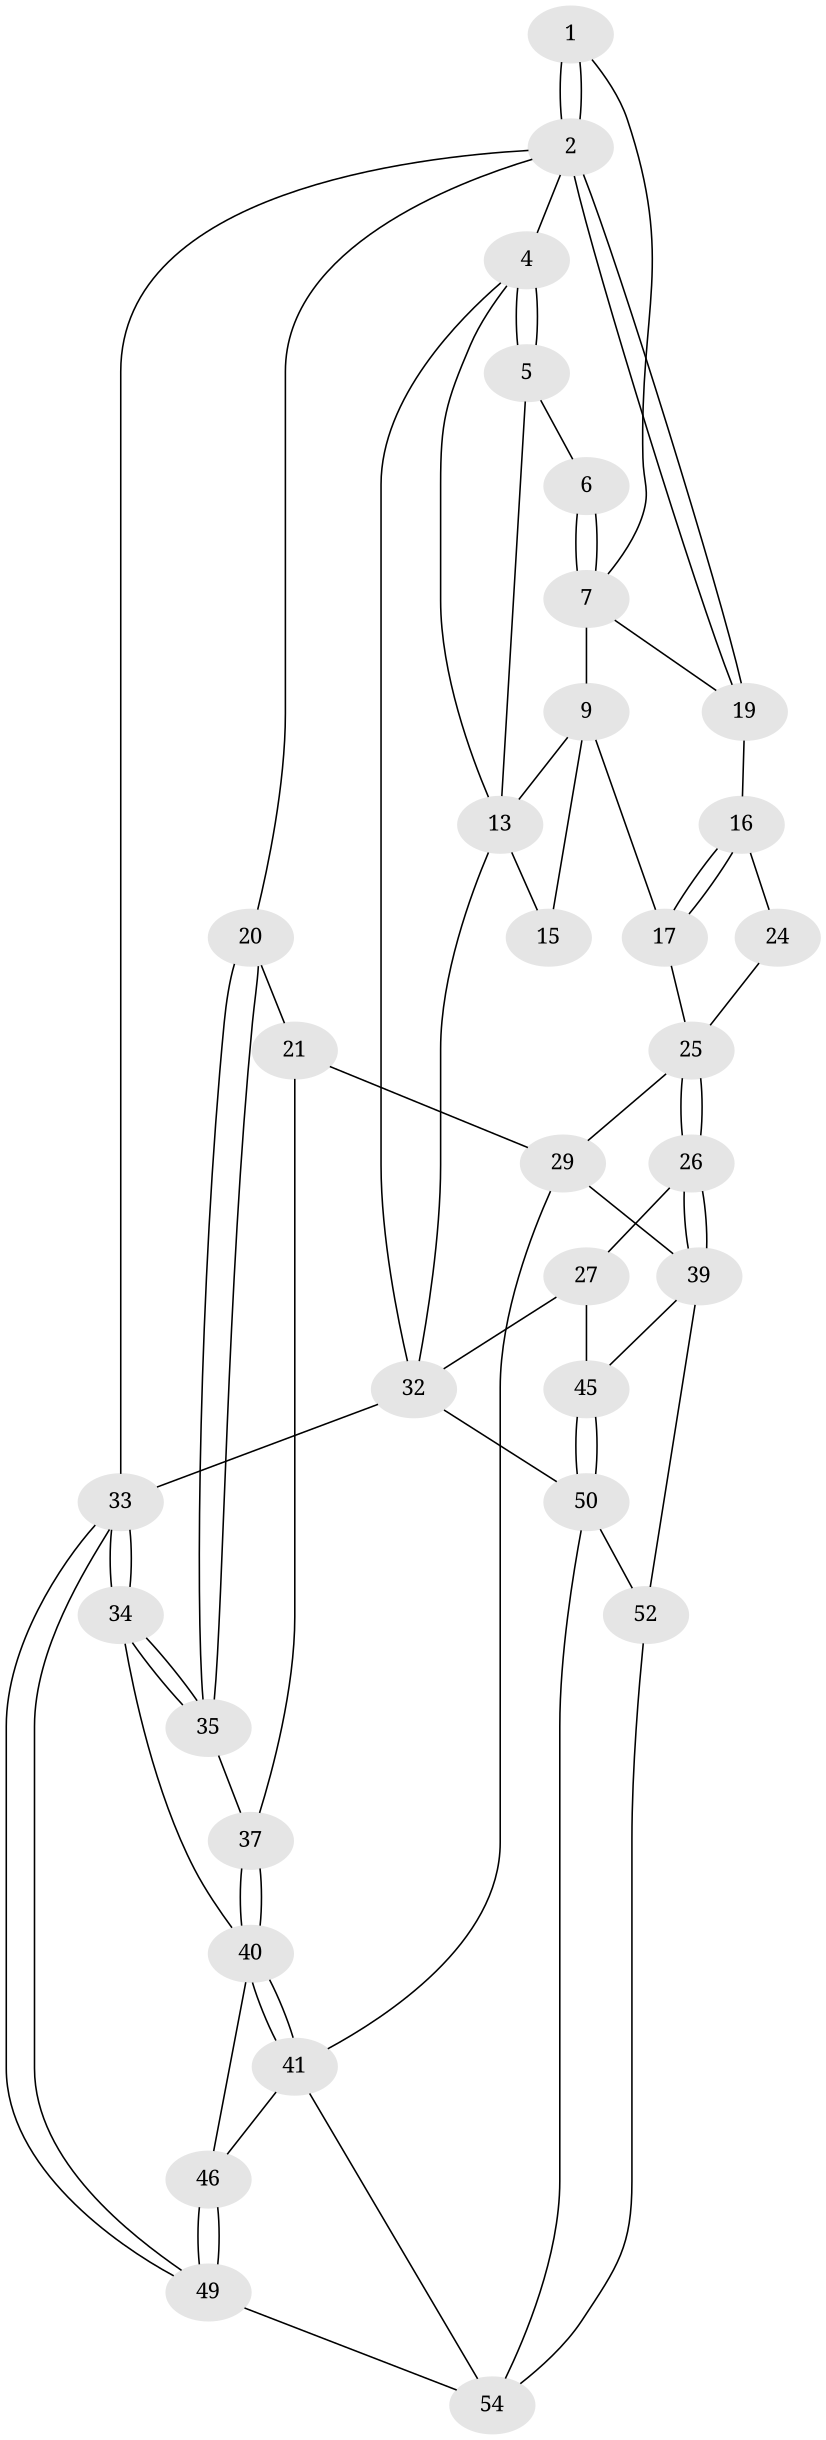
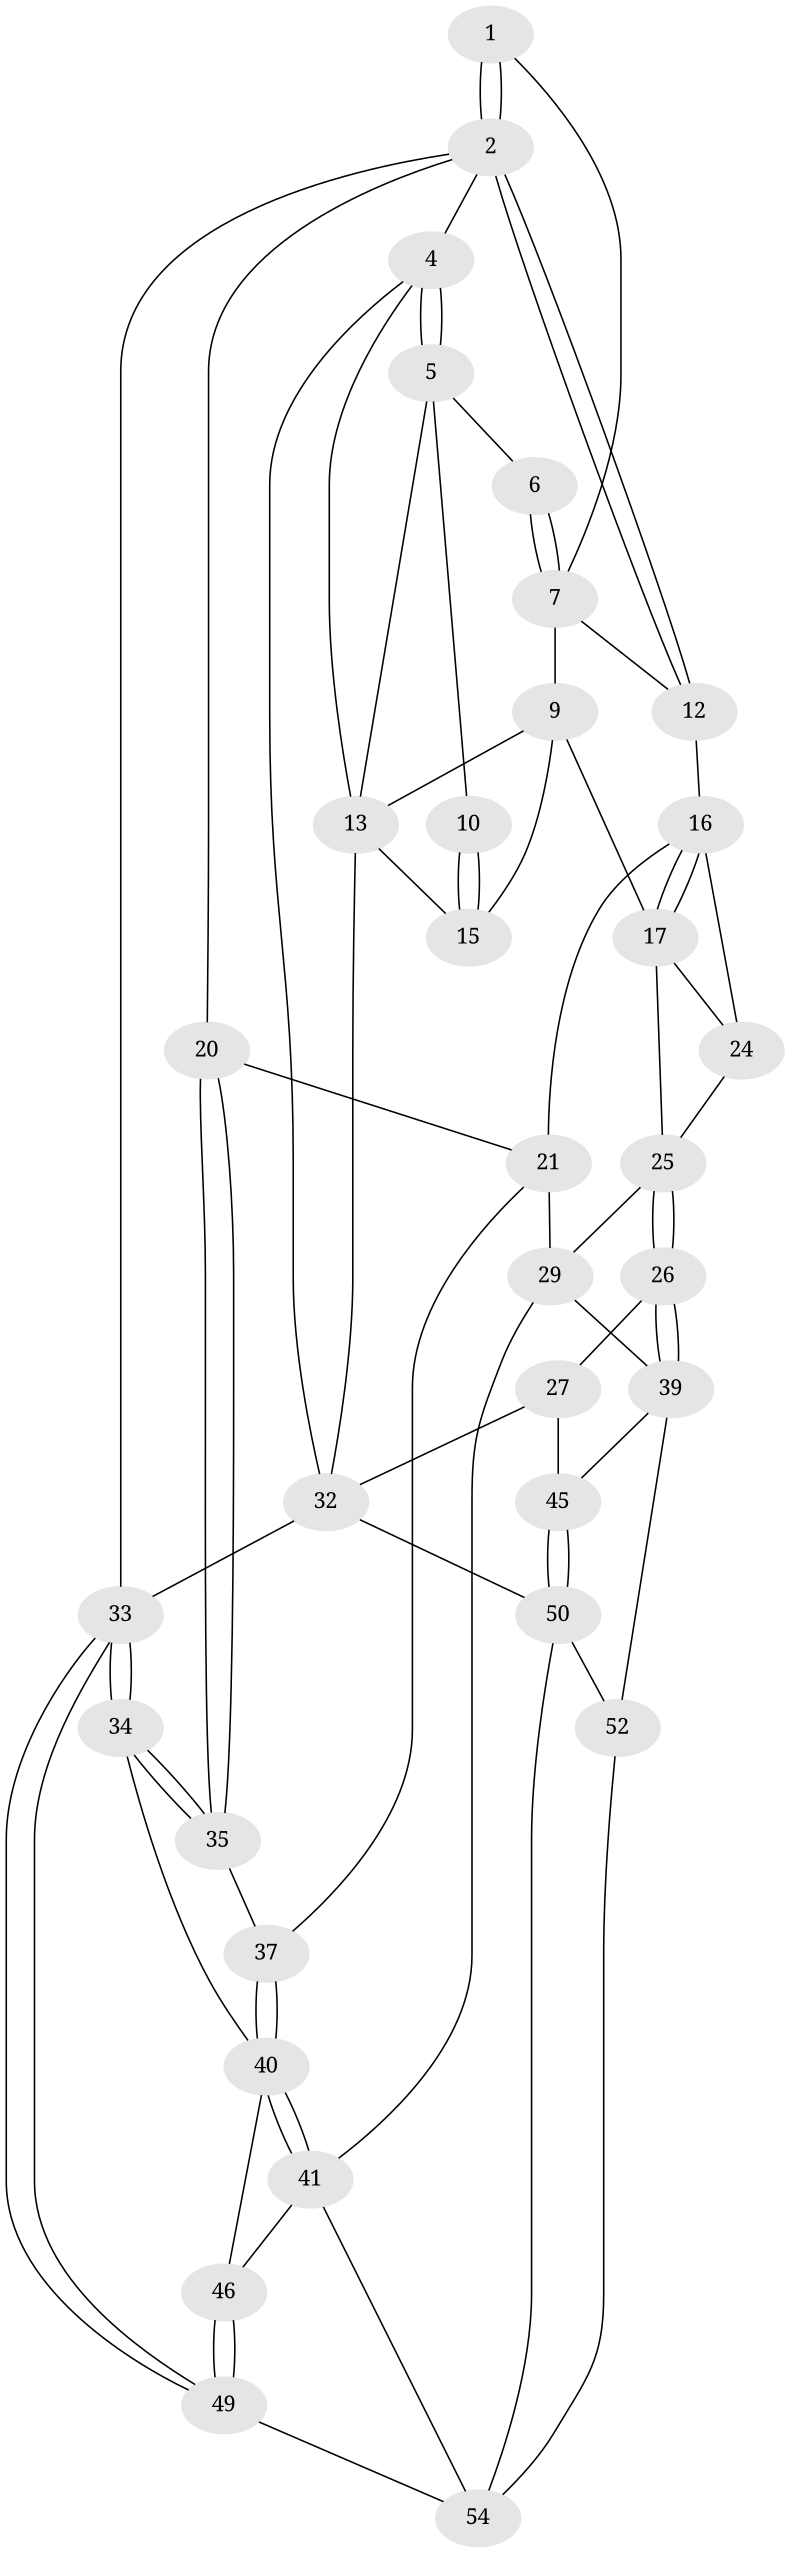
(745, 712) -> (695, 712)
none -> (469, 825)
none -> (572, 972)
none -> (699, 994)
